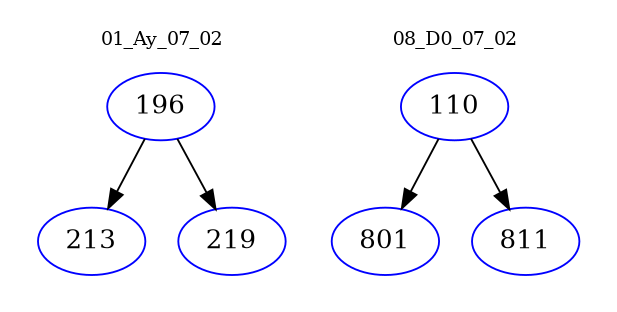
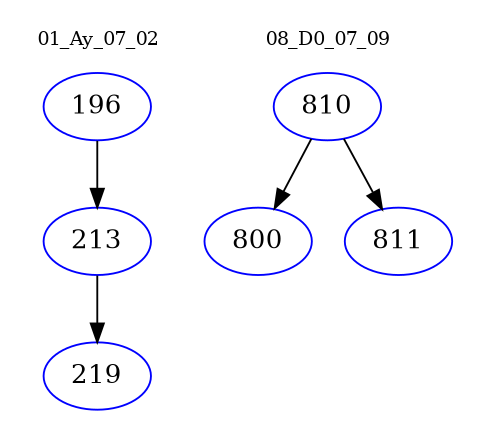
(456, 40) -> (328, 40)
(455, 107) -> (327, 107)
(192, 166) -> (97, 300)
(385, 241) -> (258, 241)
